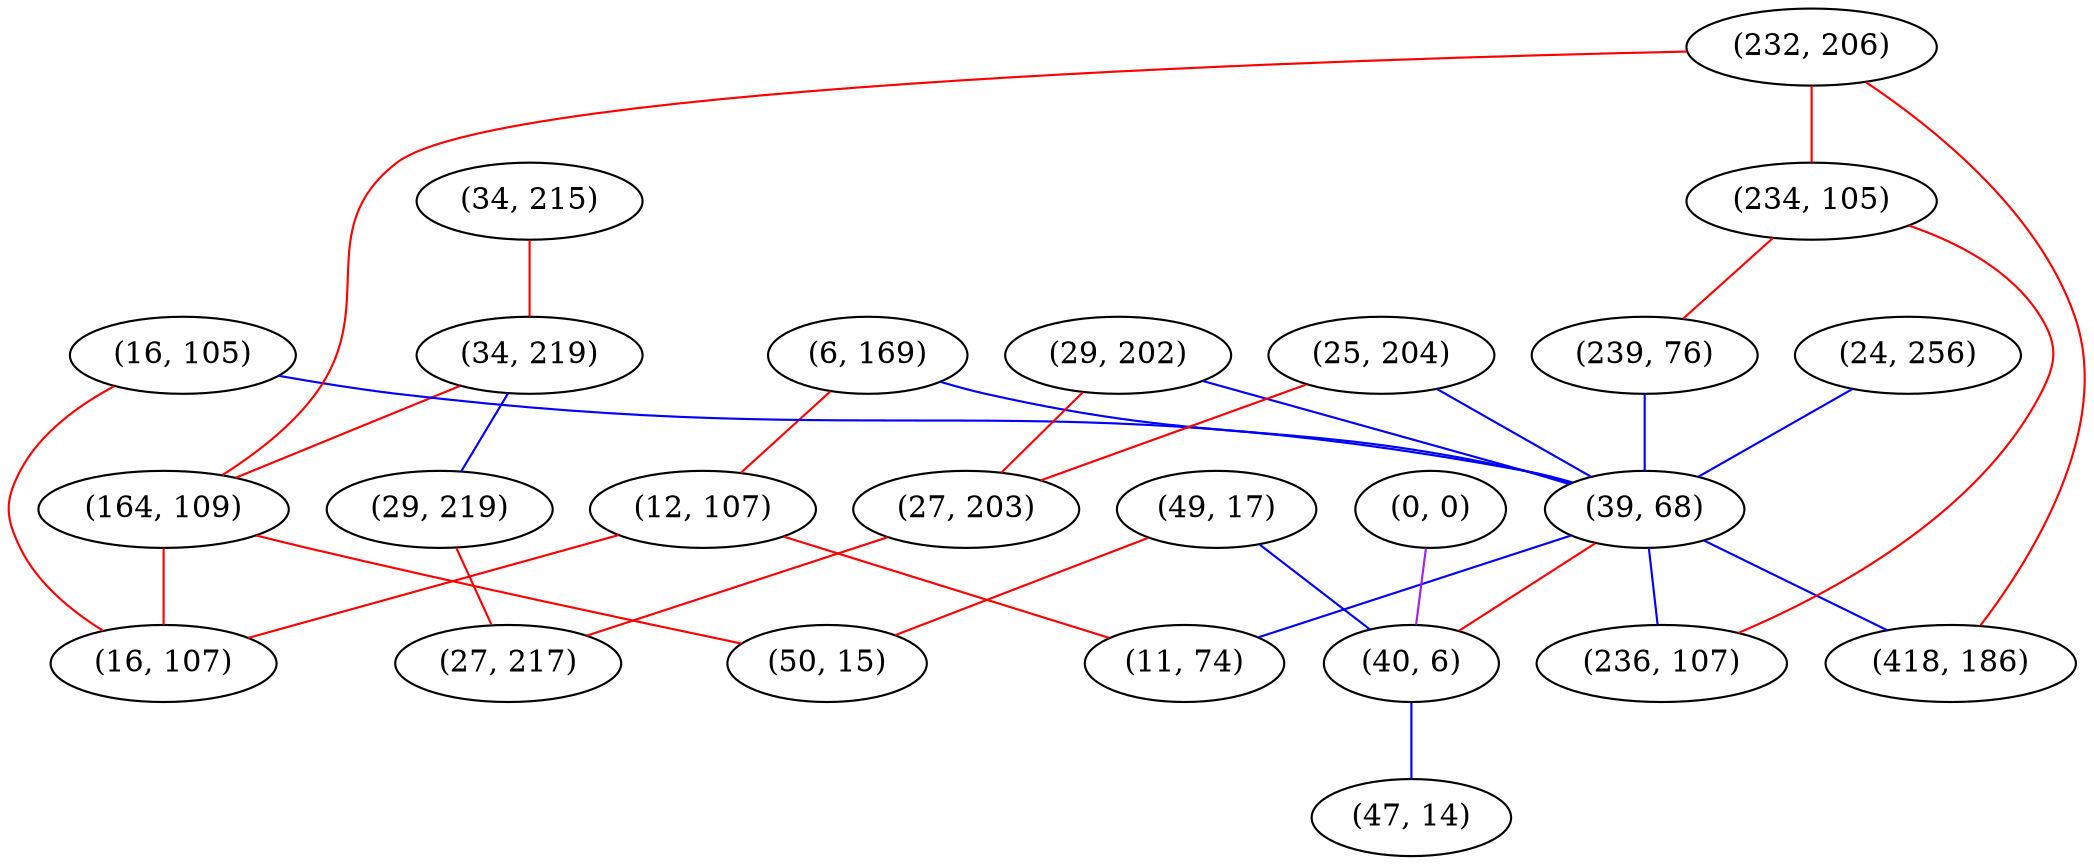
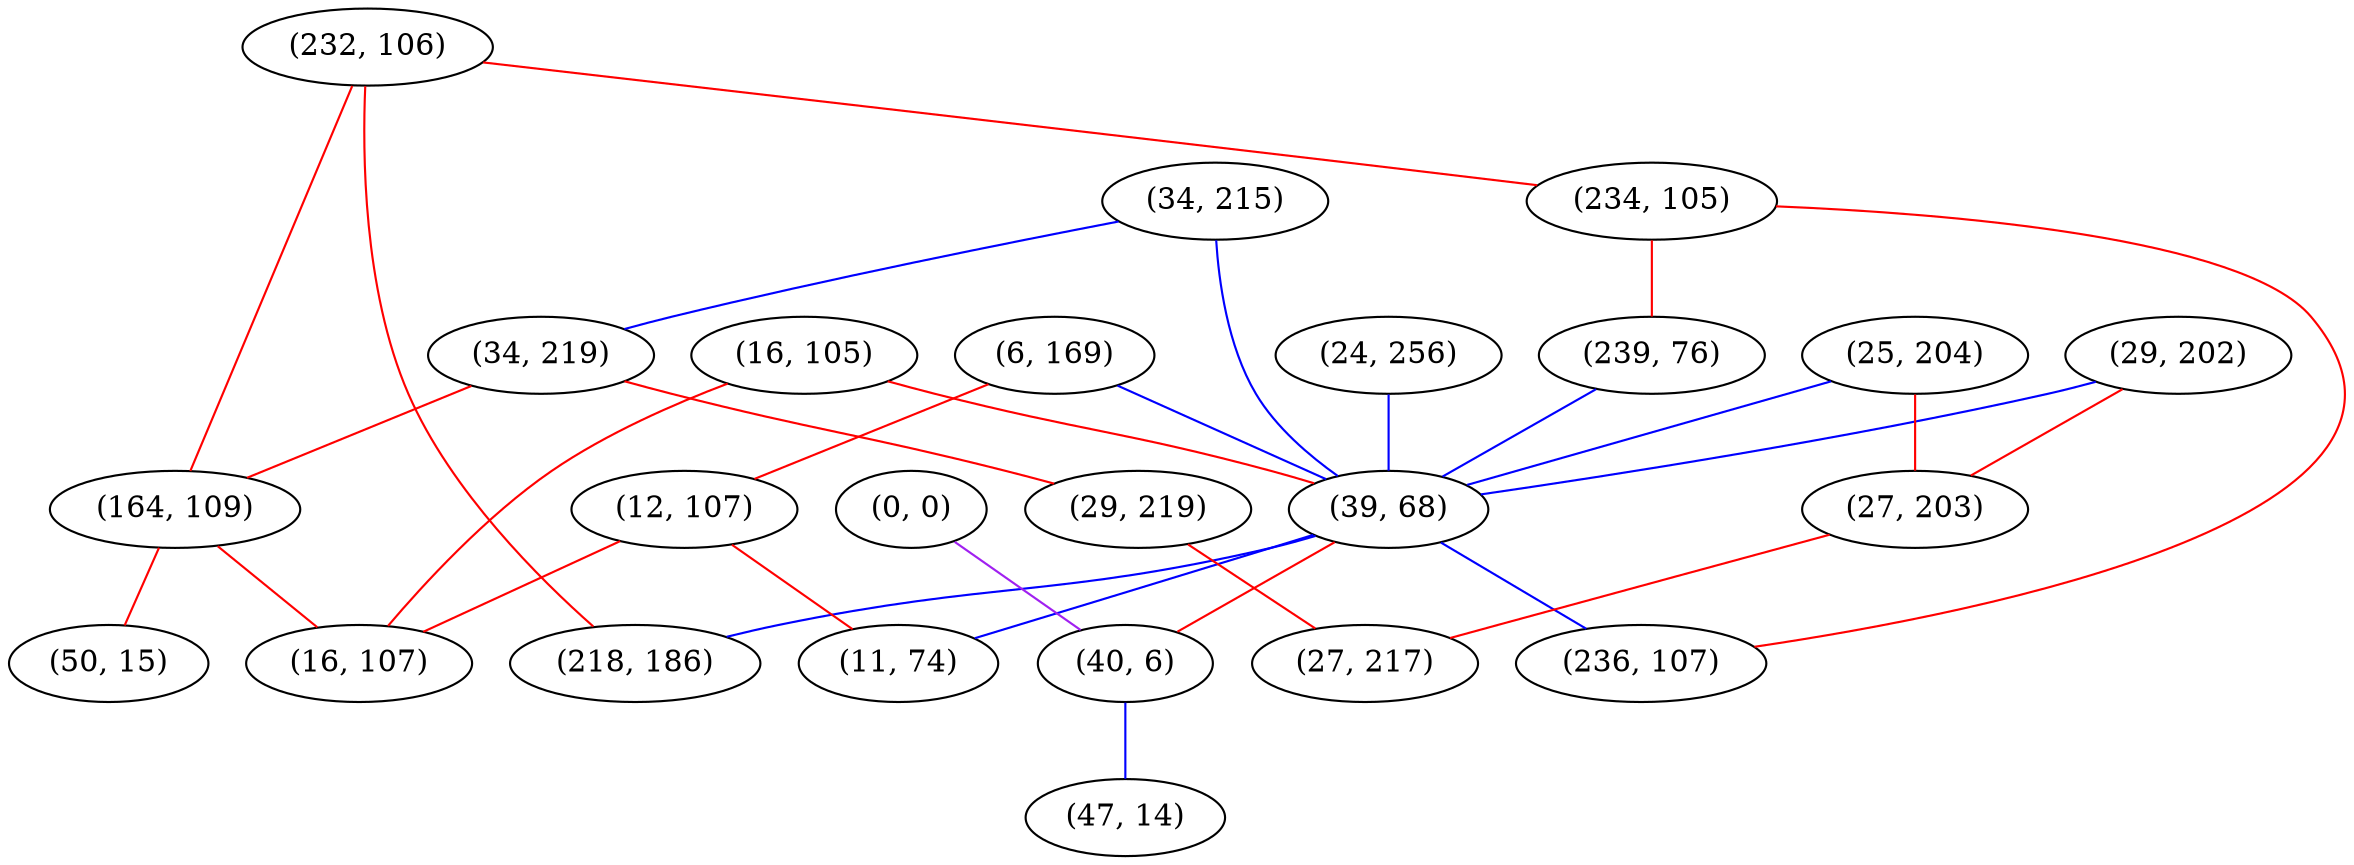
(1812, 47) -> (368, 47)
(530, 278) -> (871, 272)
none -> (1246, 375)
(926, 421) -> (1101, 431)
(485, 433) -> (828, 430)
(1217, 509) -> none
(1951, 663) -> (635, 663)
